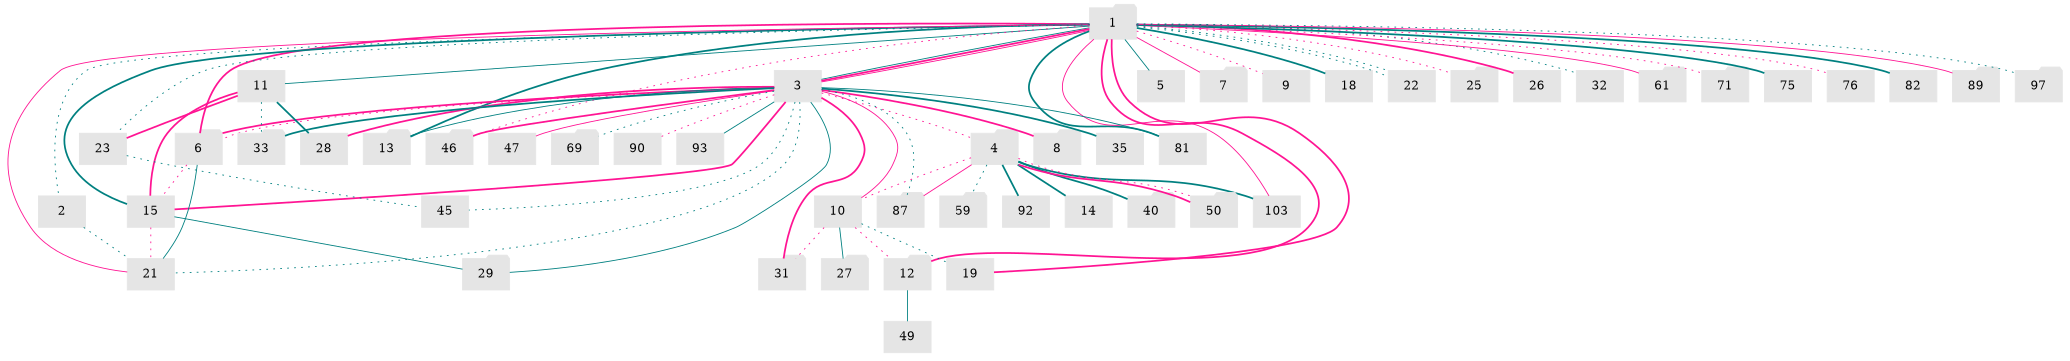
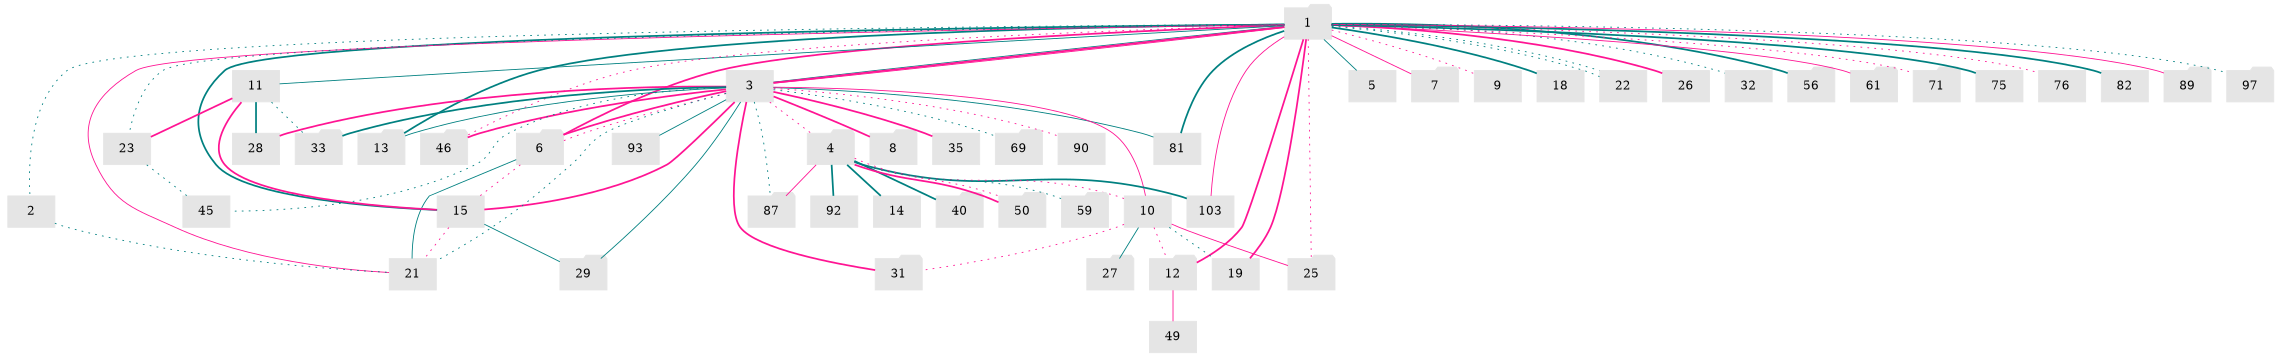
none -> (1811, 86)
(960, 105) -> (854, 111)
(512, 149) -> none
none -> (1232, 247)
(908, 306) -> (1173, 306)
